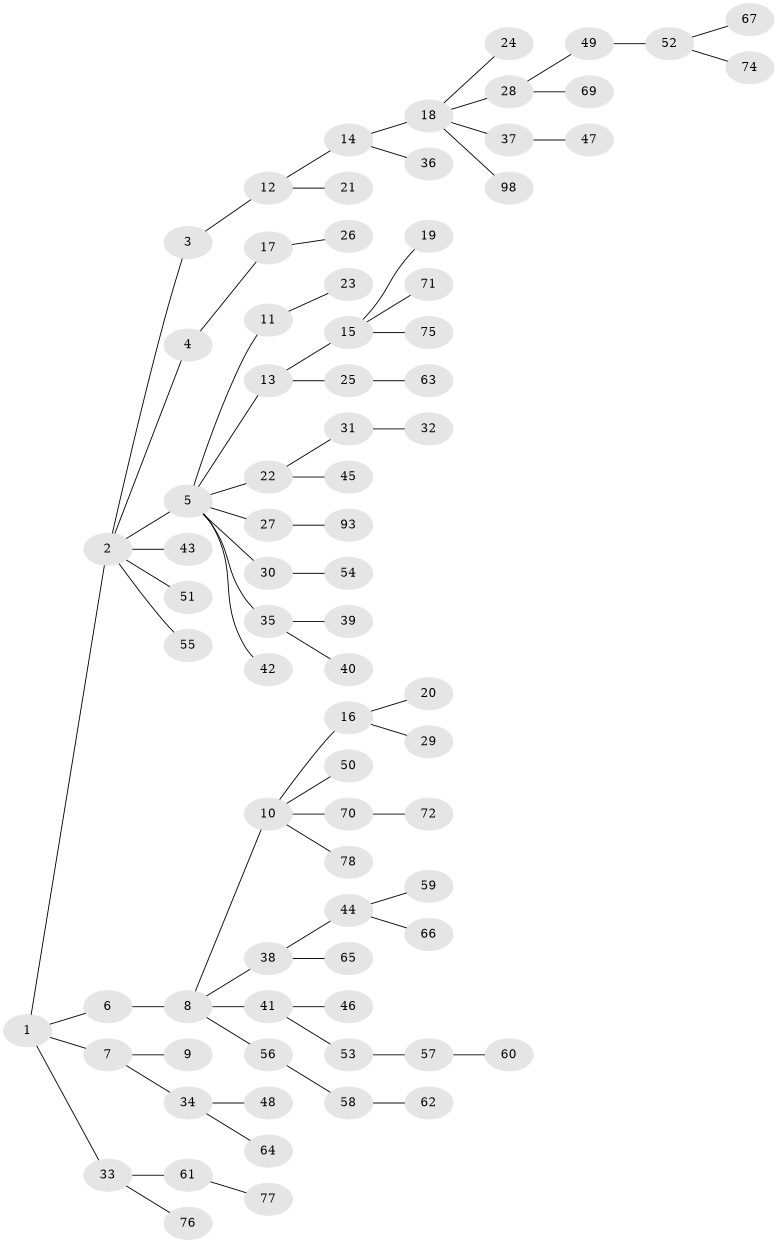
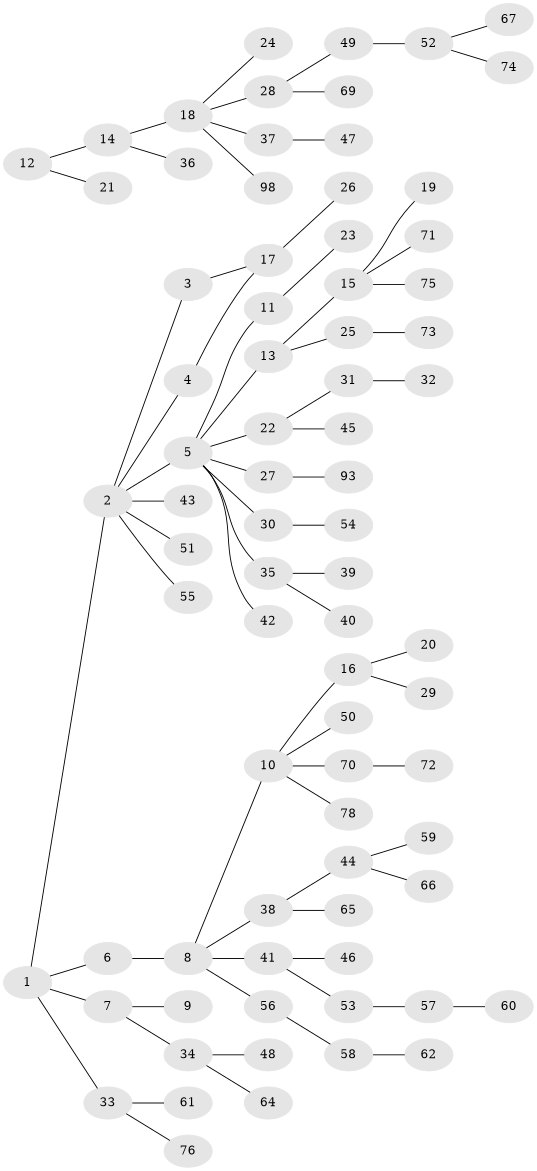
(228, 215) -> (228, 272)
(429, 381) -> (429, 333)
(268, 1199) -> none
